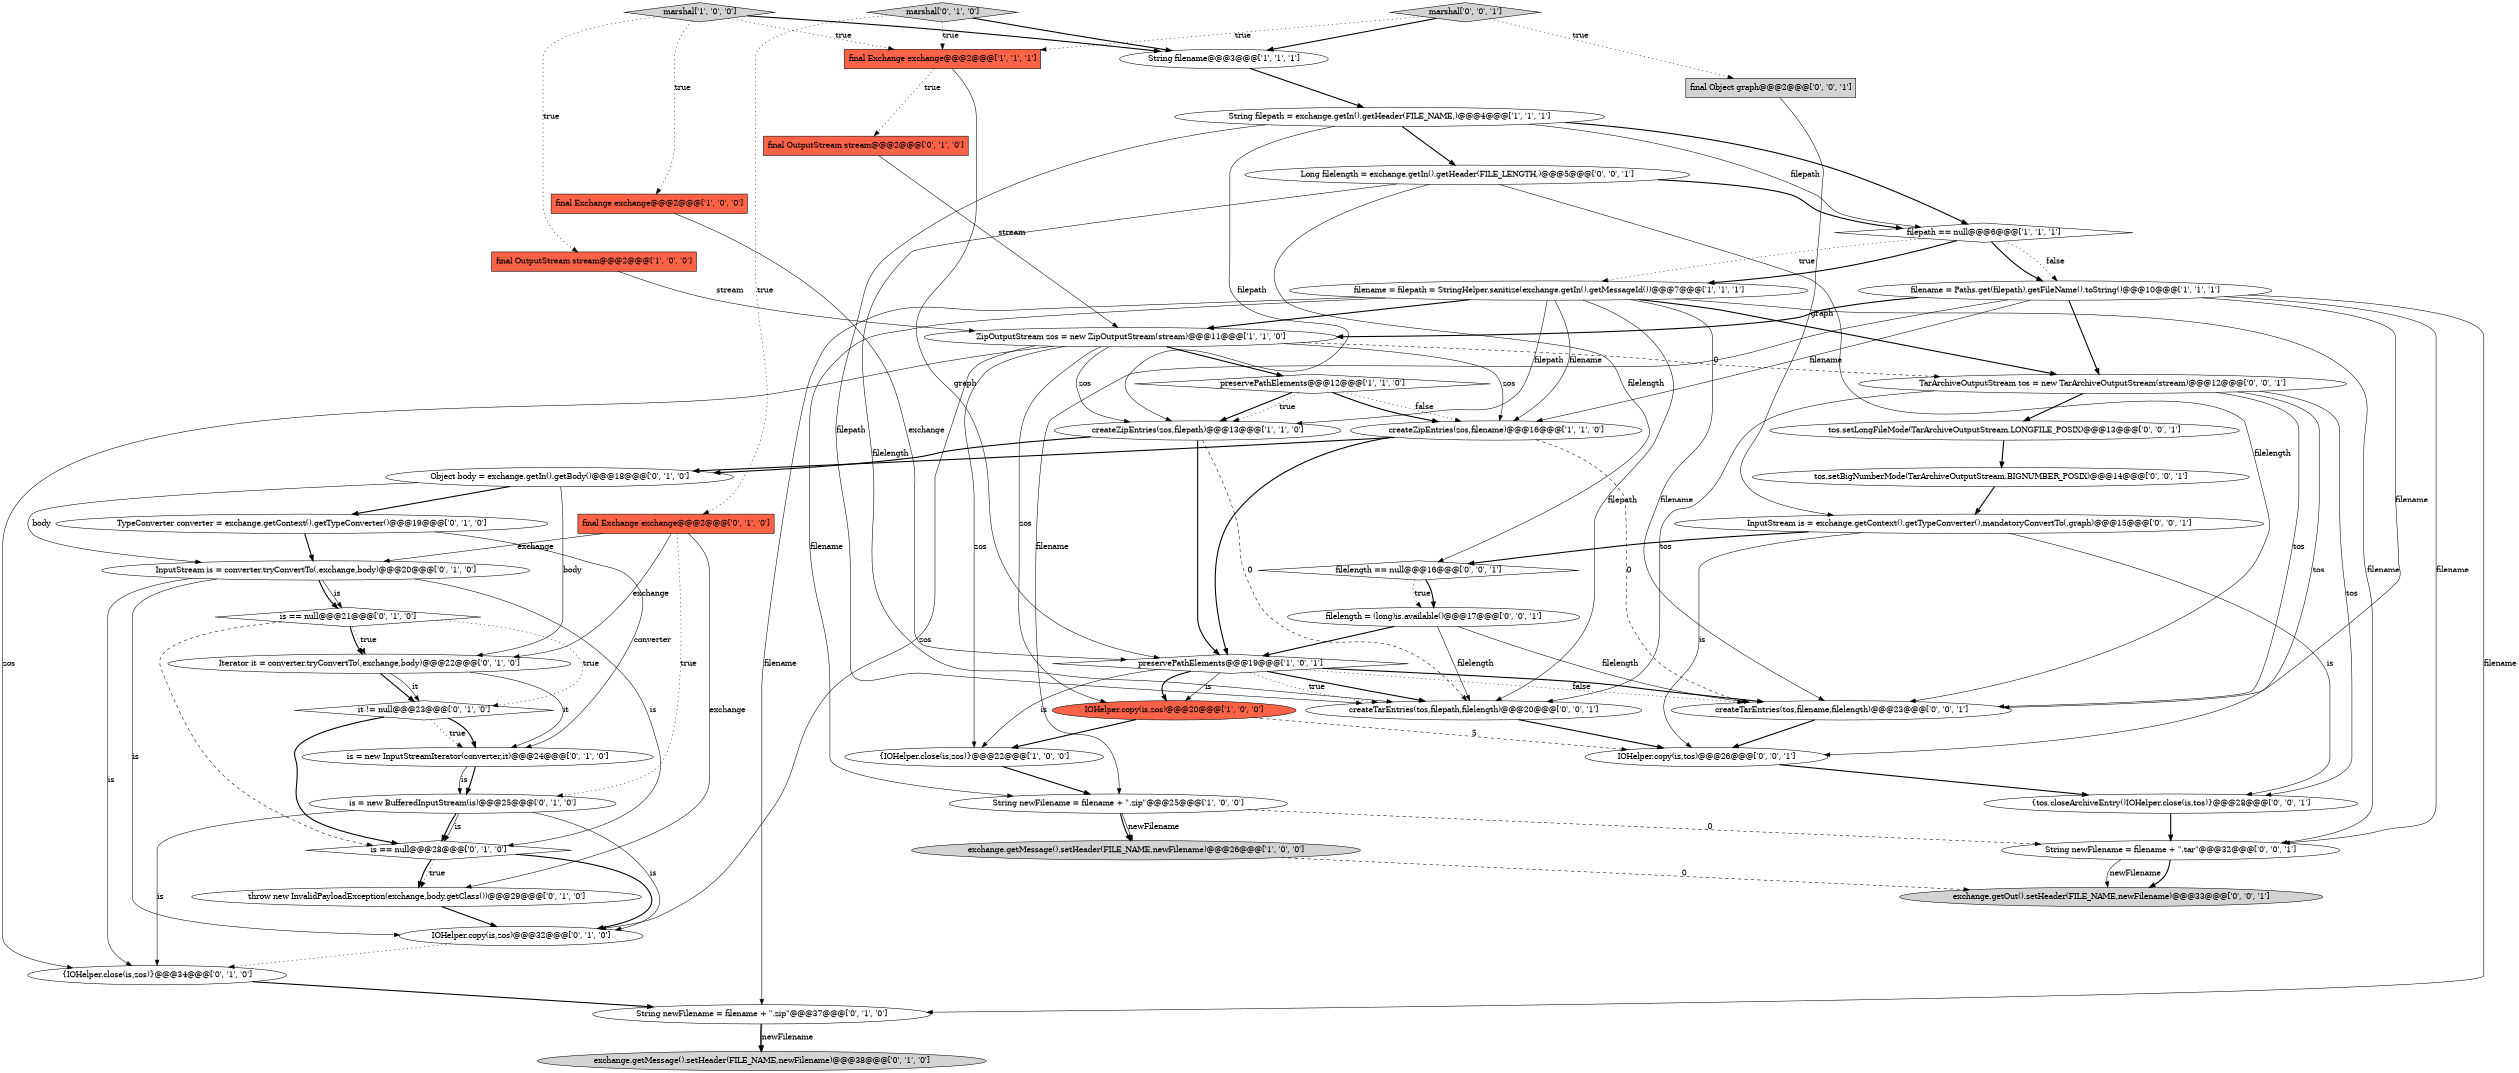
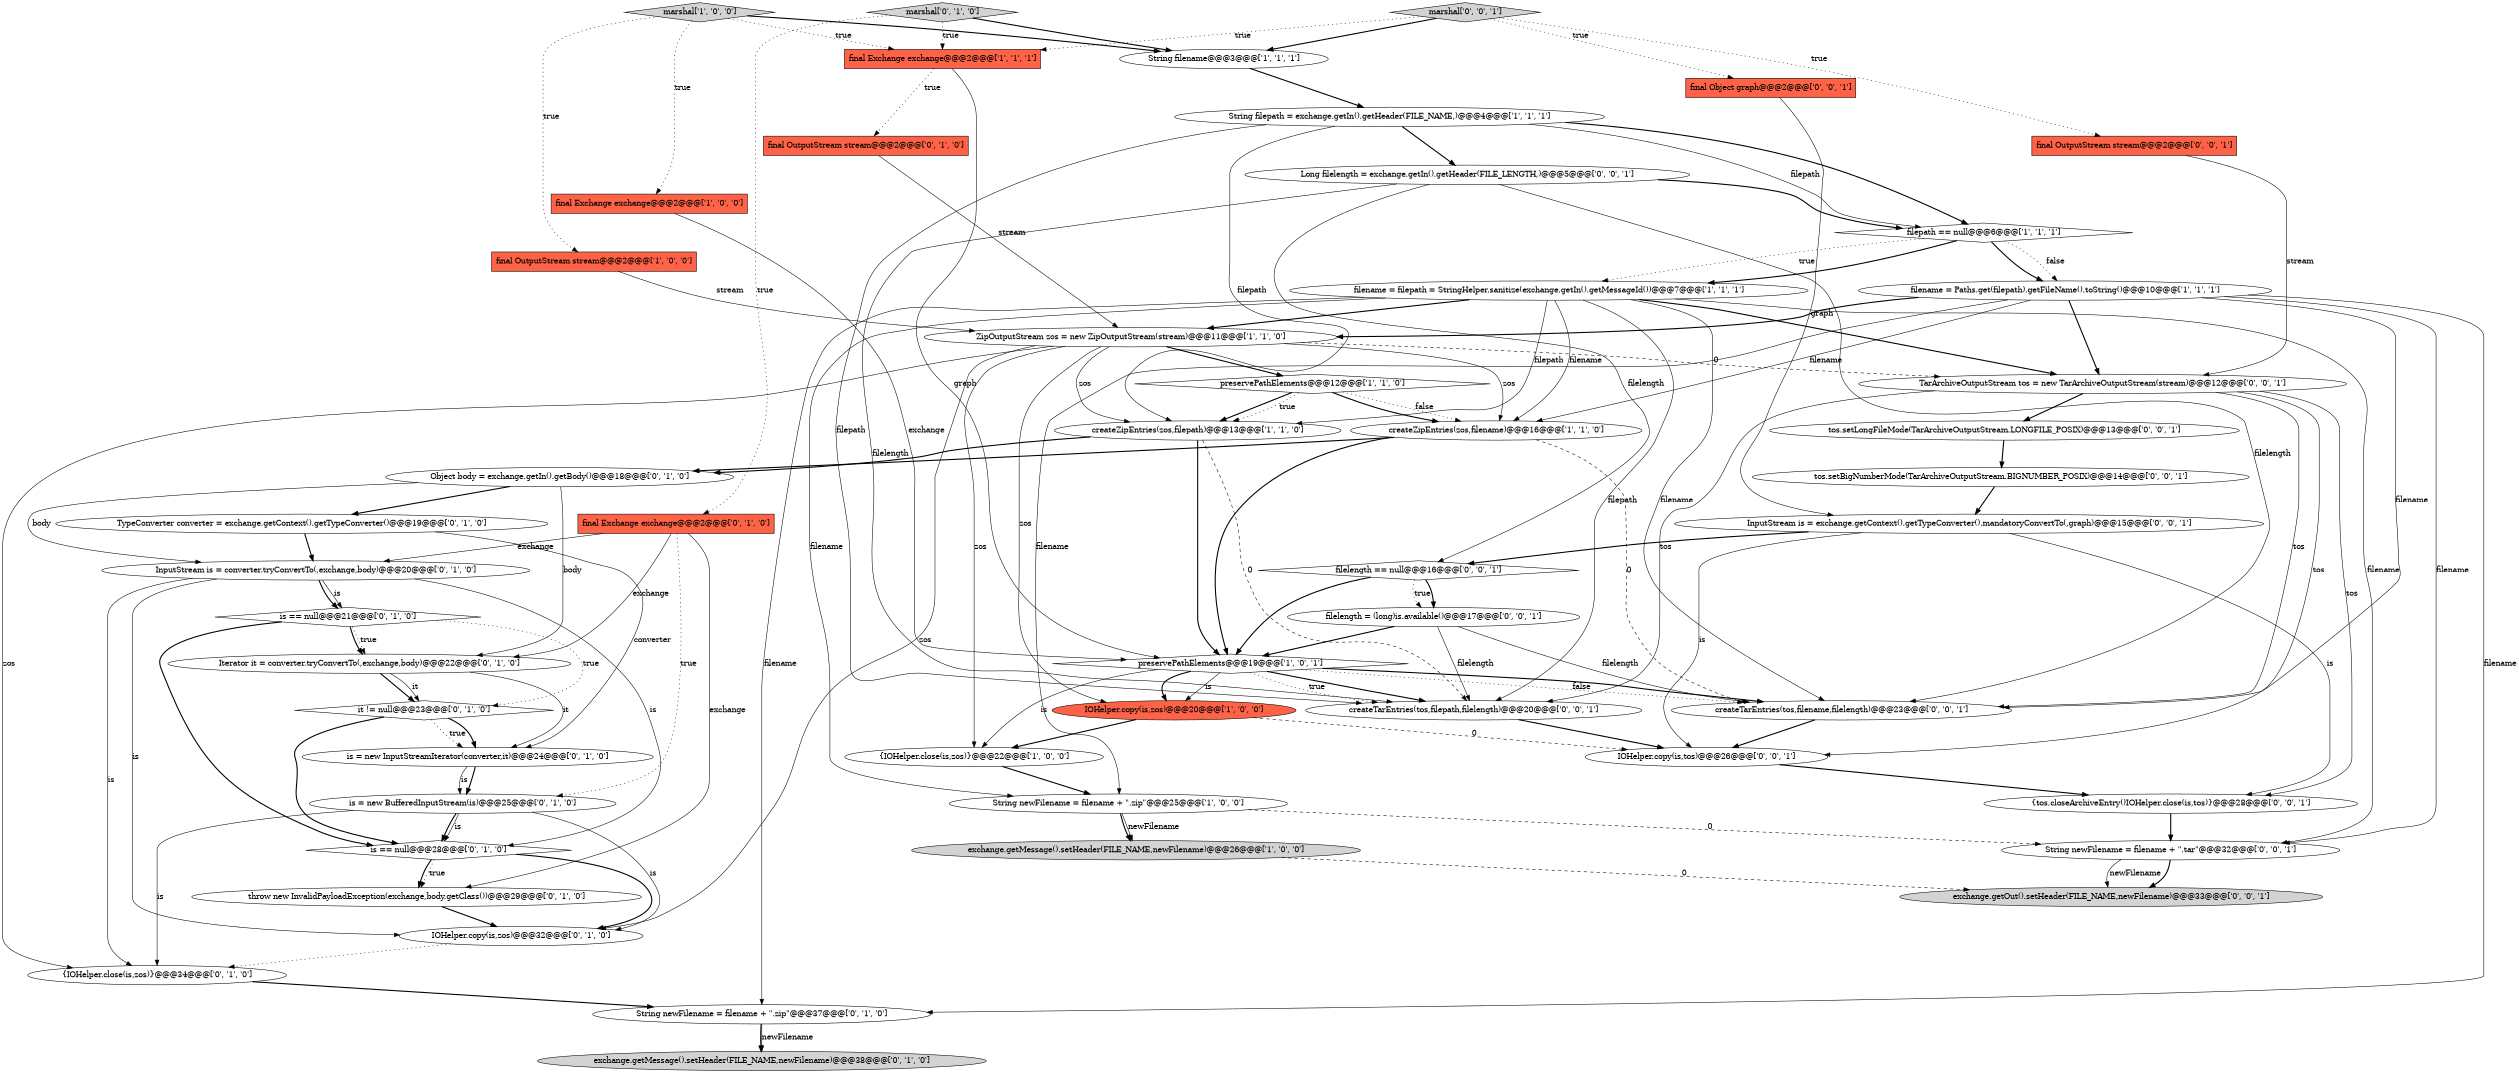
(1771, 88) -> (1771, 88)
none -> (2134, 146)
none -> (1297, 600)
(1474, 734) -> (1474, 734)
(192, 735) -> (192, 735)
